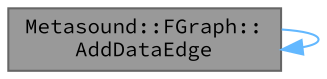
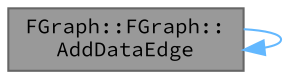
(145, 40) -> (126, 40)
